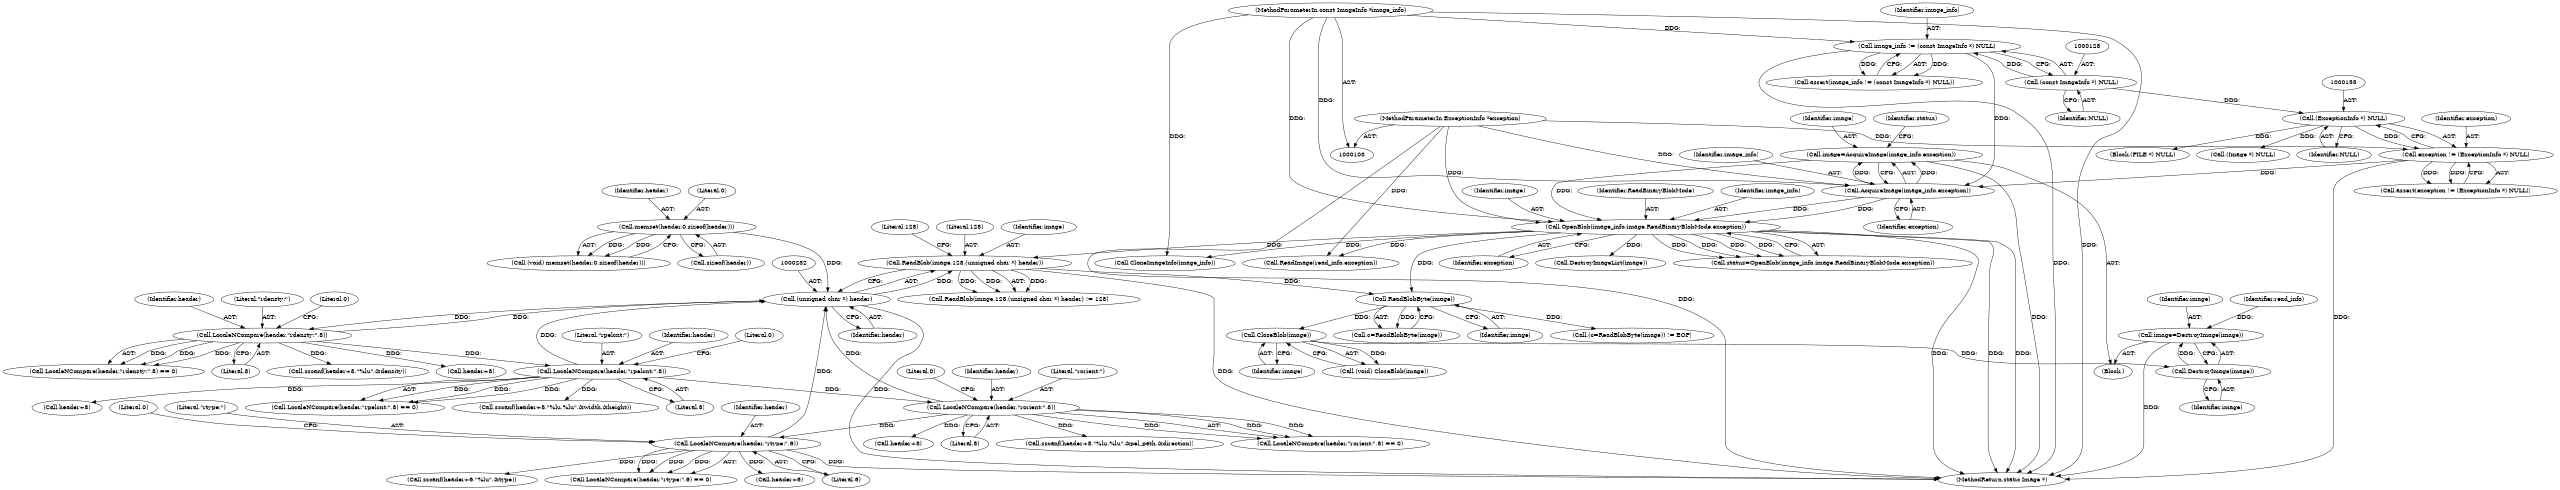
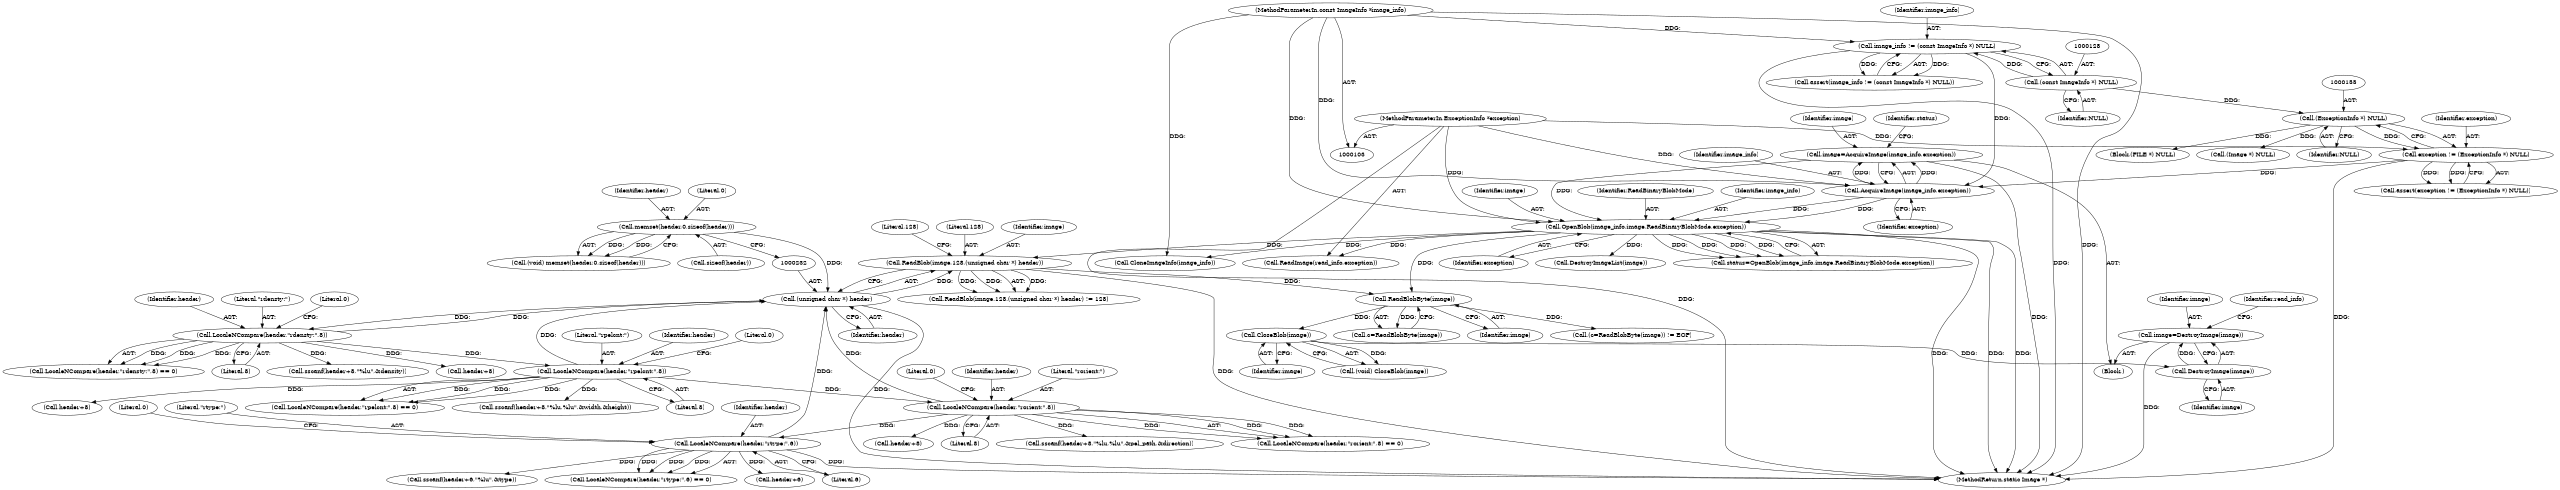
(1400, 191) -> (1400, 191)
(688, 246) -> (739, 245)
(2246, 317) -> (2246, 317)
